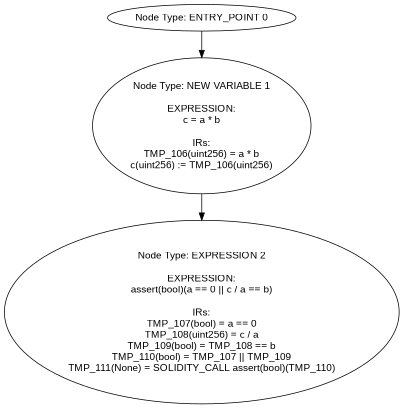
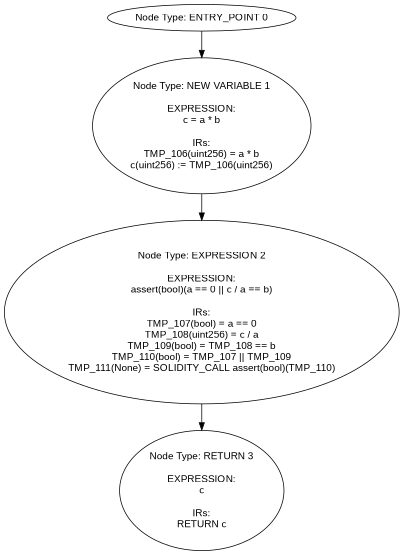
none -> (202, 491)
